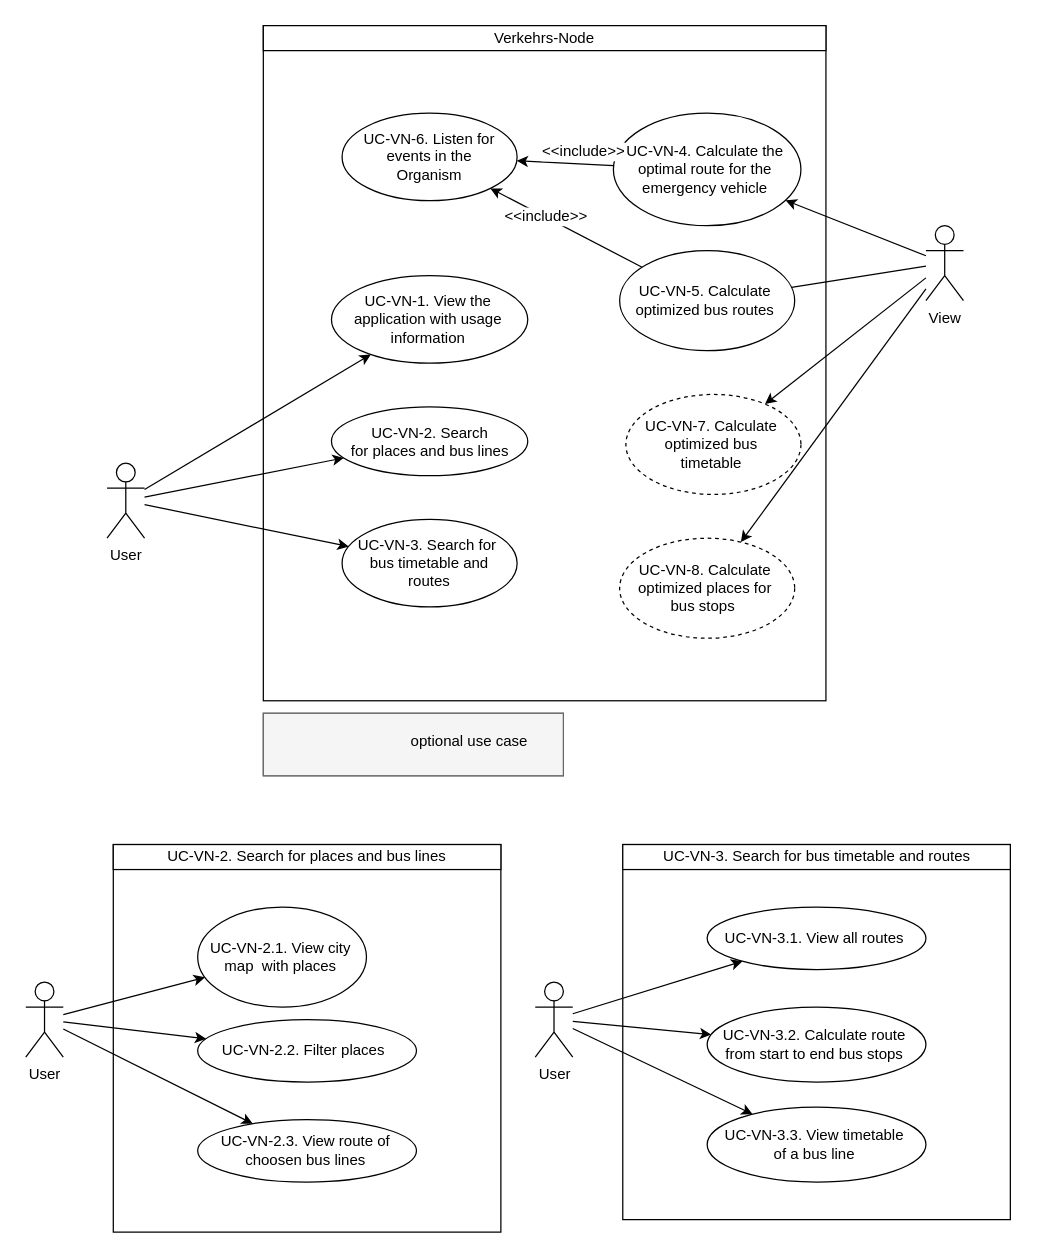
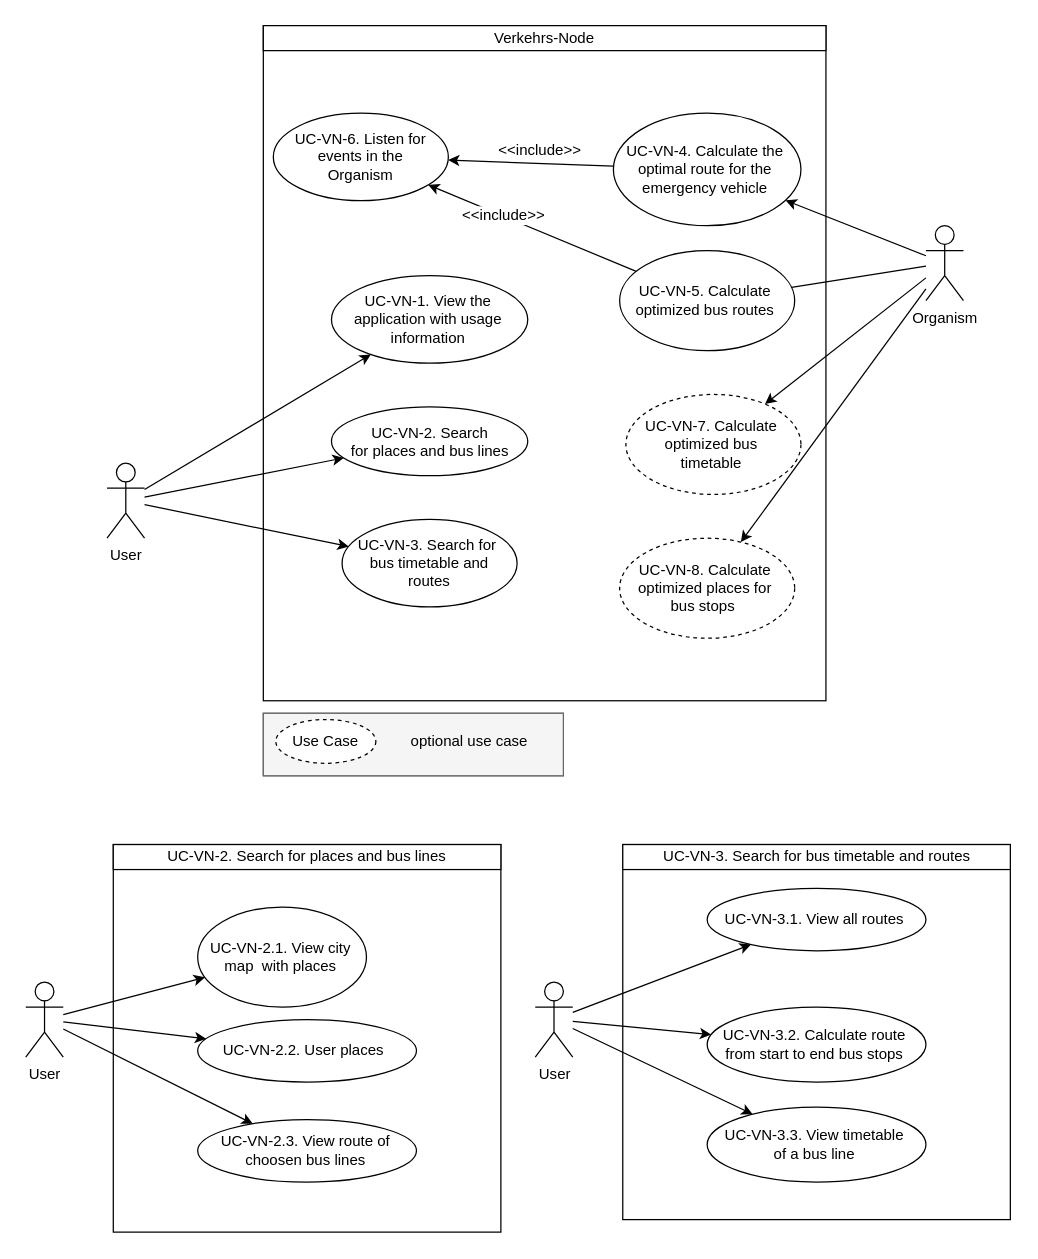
(429, 157) -> (361, 157)
(945, 318) -> (945, 318)
none -> (326, 741)
(816, 938) -> (816, 919)
(306, 1051) -> (306, 1051)
